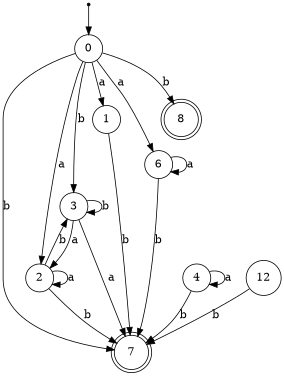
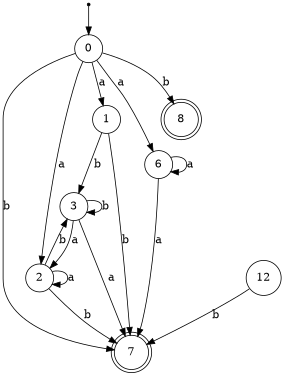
(76, 123) -> (92, 159)
(159, 240) -> (159, 240)
(197, 278) -> none
